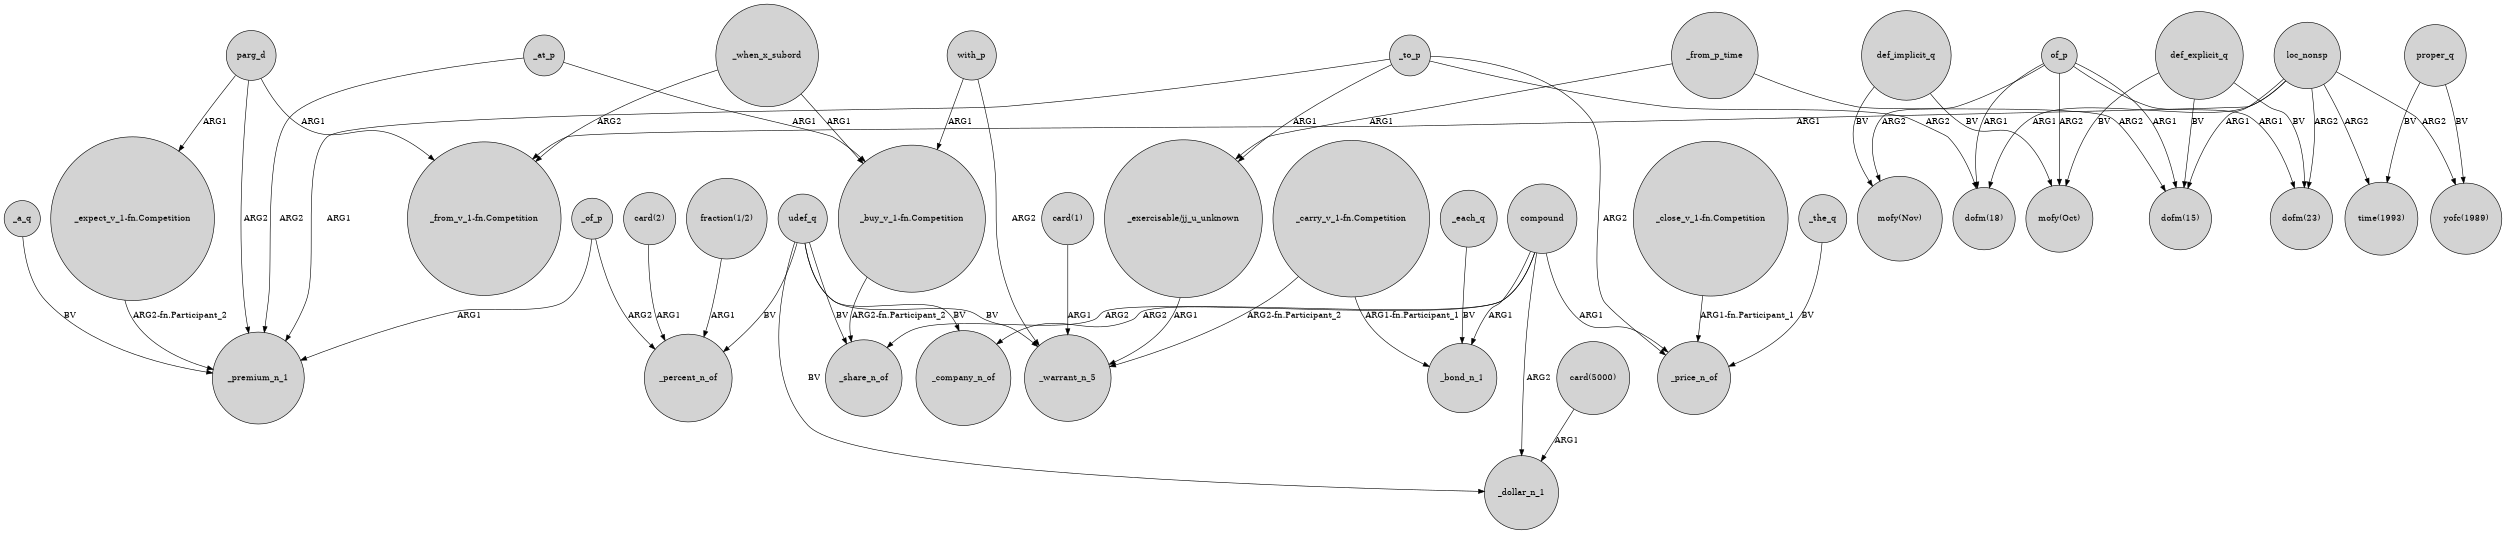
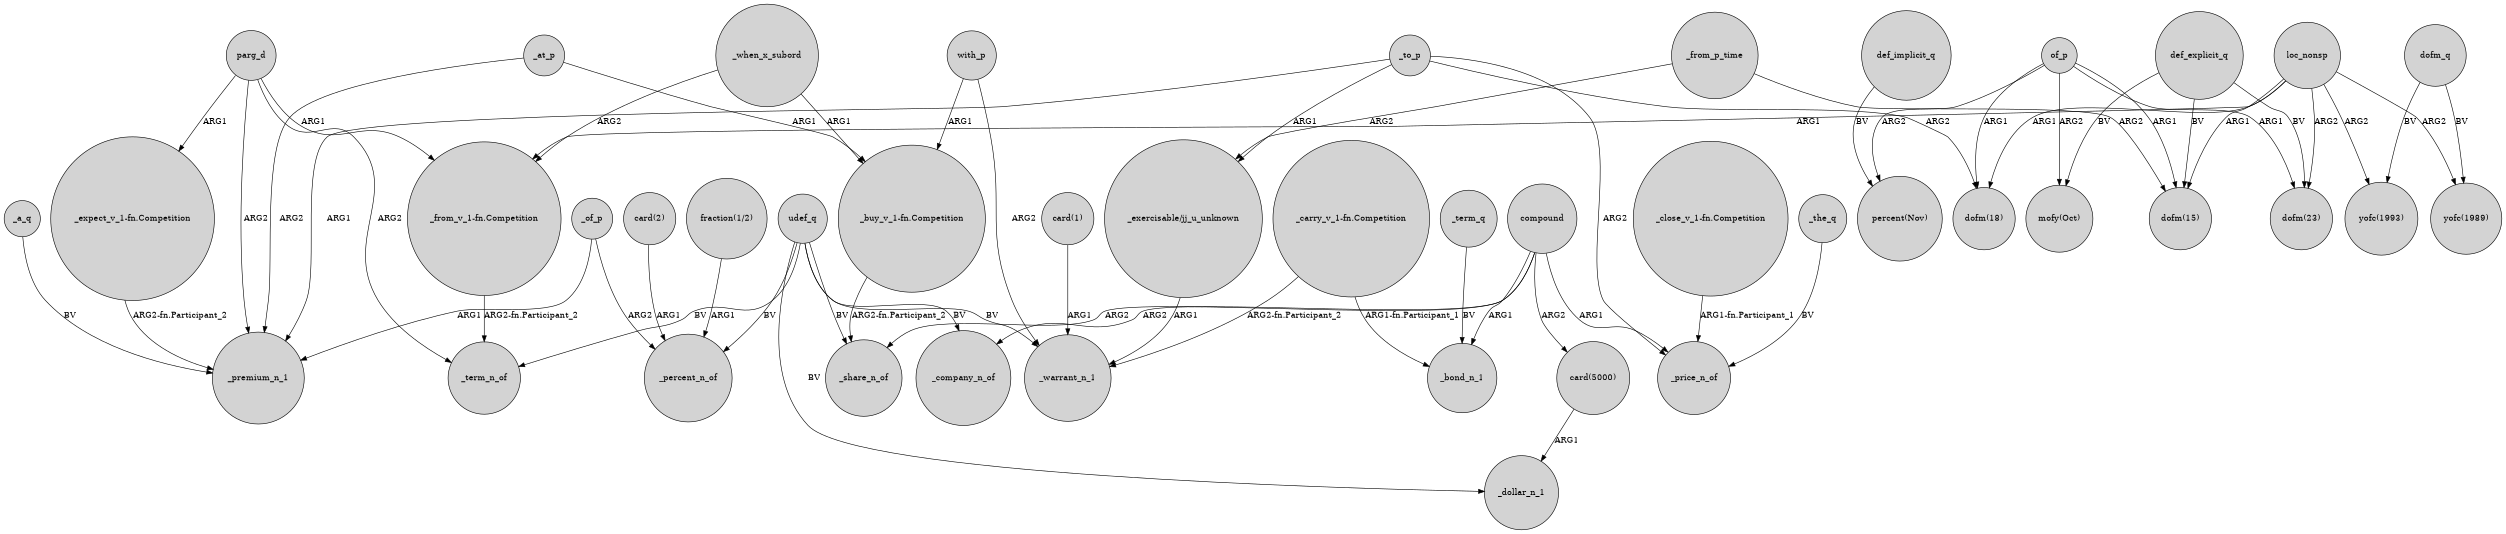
(2435, 55) -> (2435, 55)
(1382, 122) -> (1382, 122)
(1996, 131) -> none
(1469, 219) -> (1469, 219)
(1900, 219) -> (1900, 219)
(2381, 219) -> (2381, 219)
(1525, 351) -> (1537, 304)
none -> (484, 378)
(1068, 378) -> (1068, 378)
